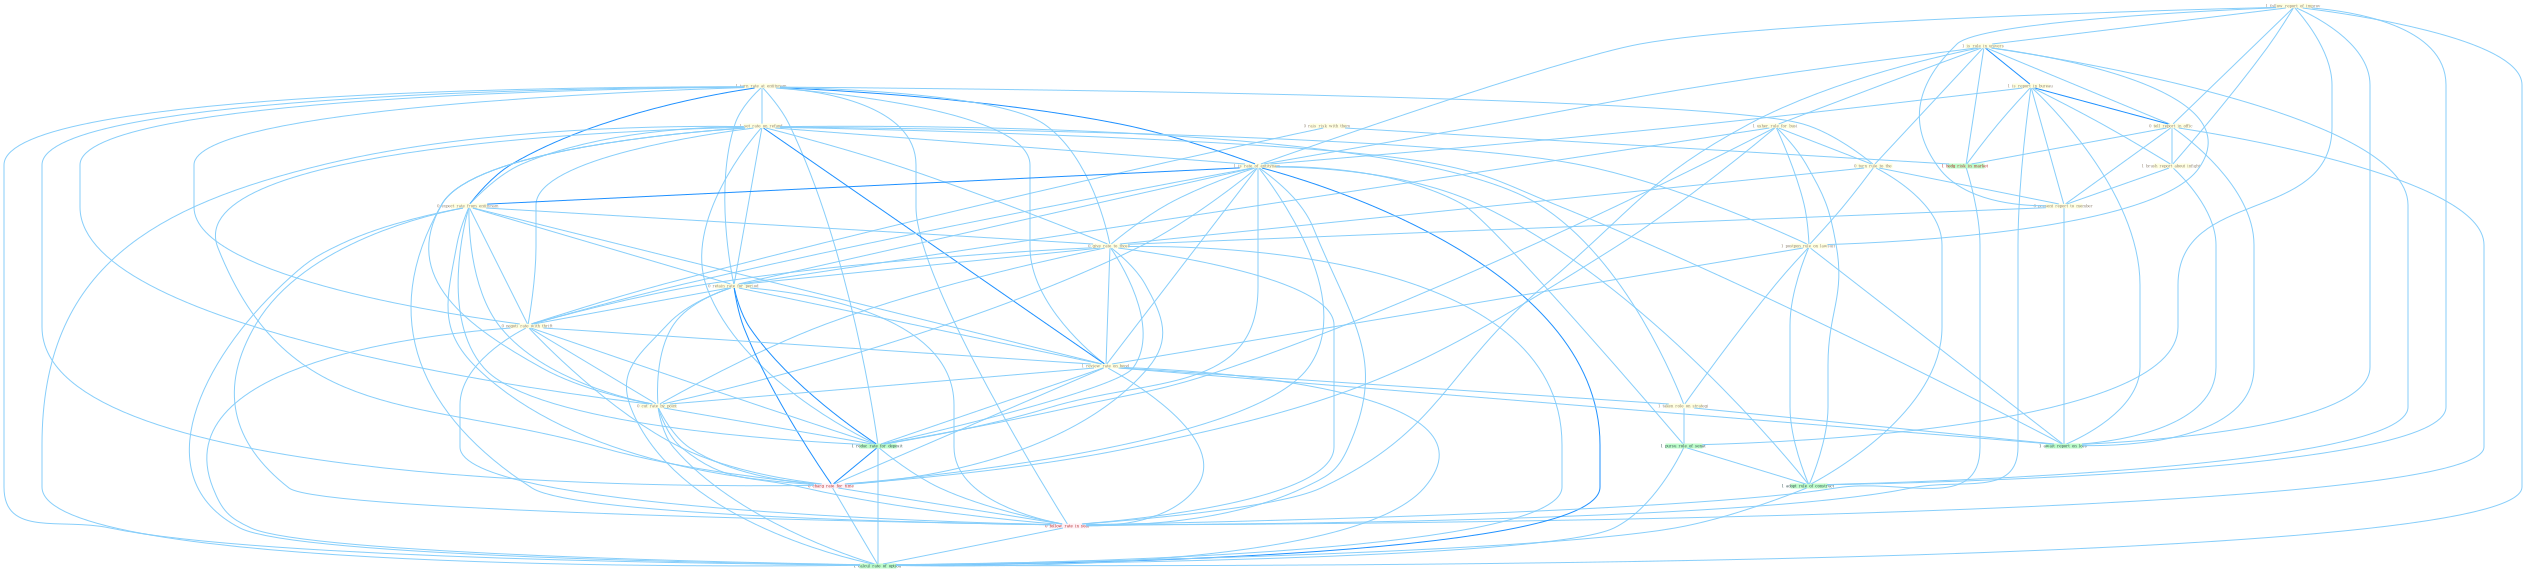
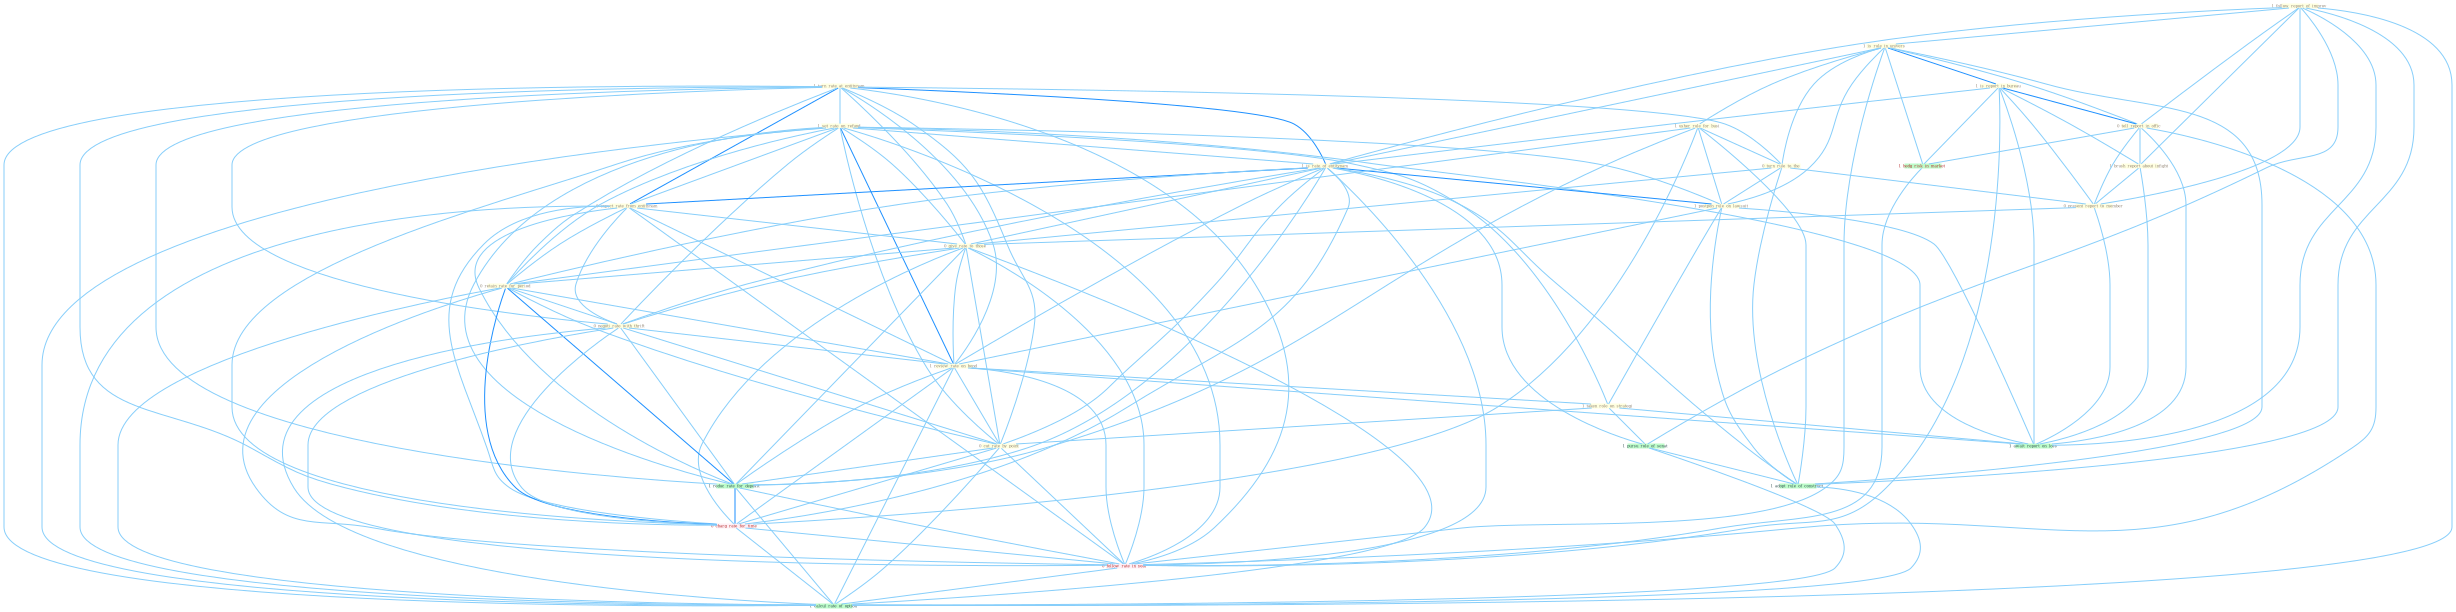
(1328, 126) -> none
(517, 344) -> (1304, 426)
(1507, 530) -> (1524, 186)
